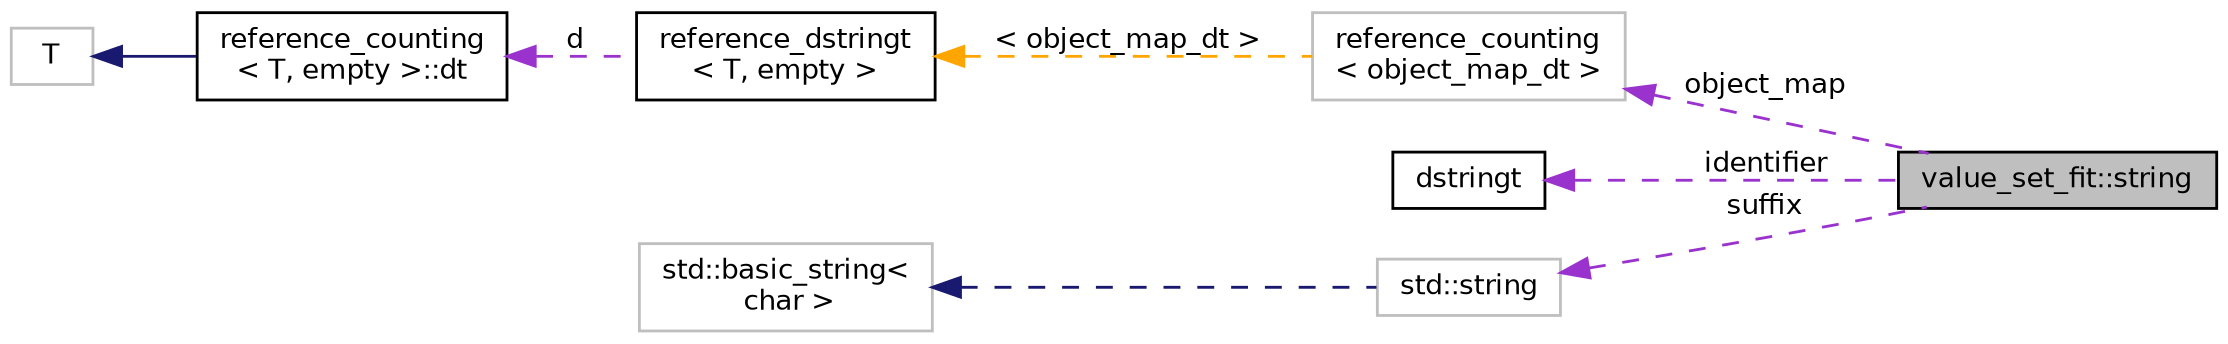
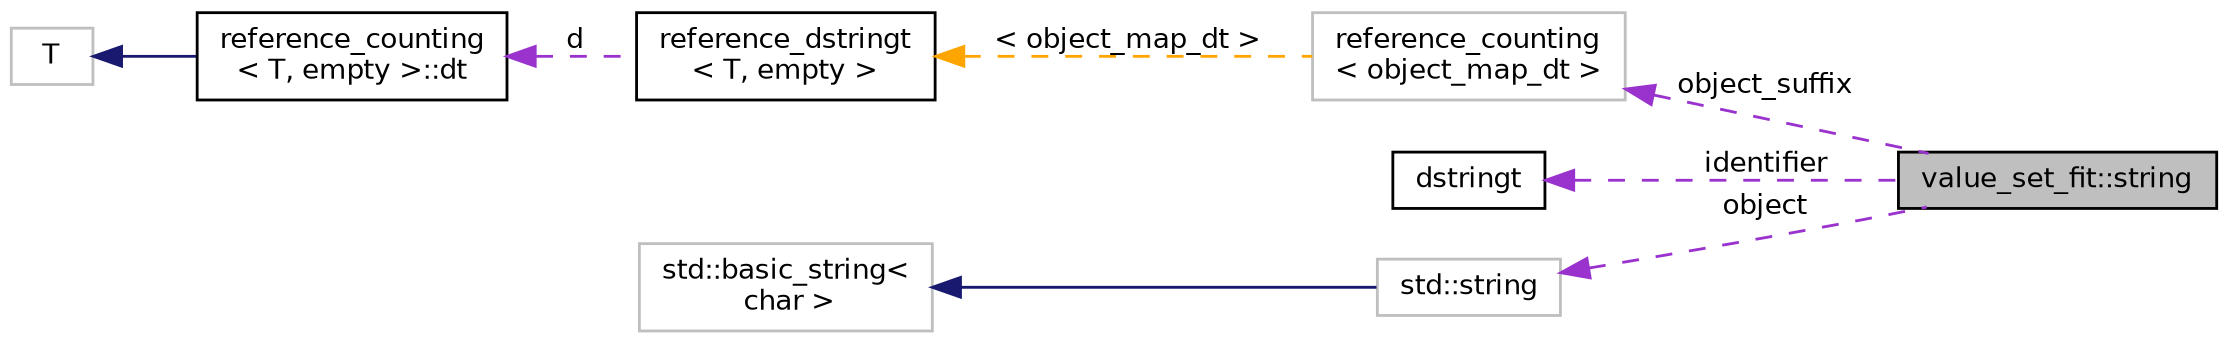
(1762, 86) -> (1762, 86)
(1762, 207) -> (1762, 207)
(1169, 287) -> (1169, 287)
